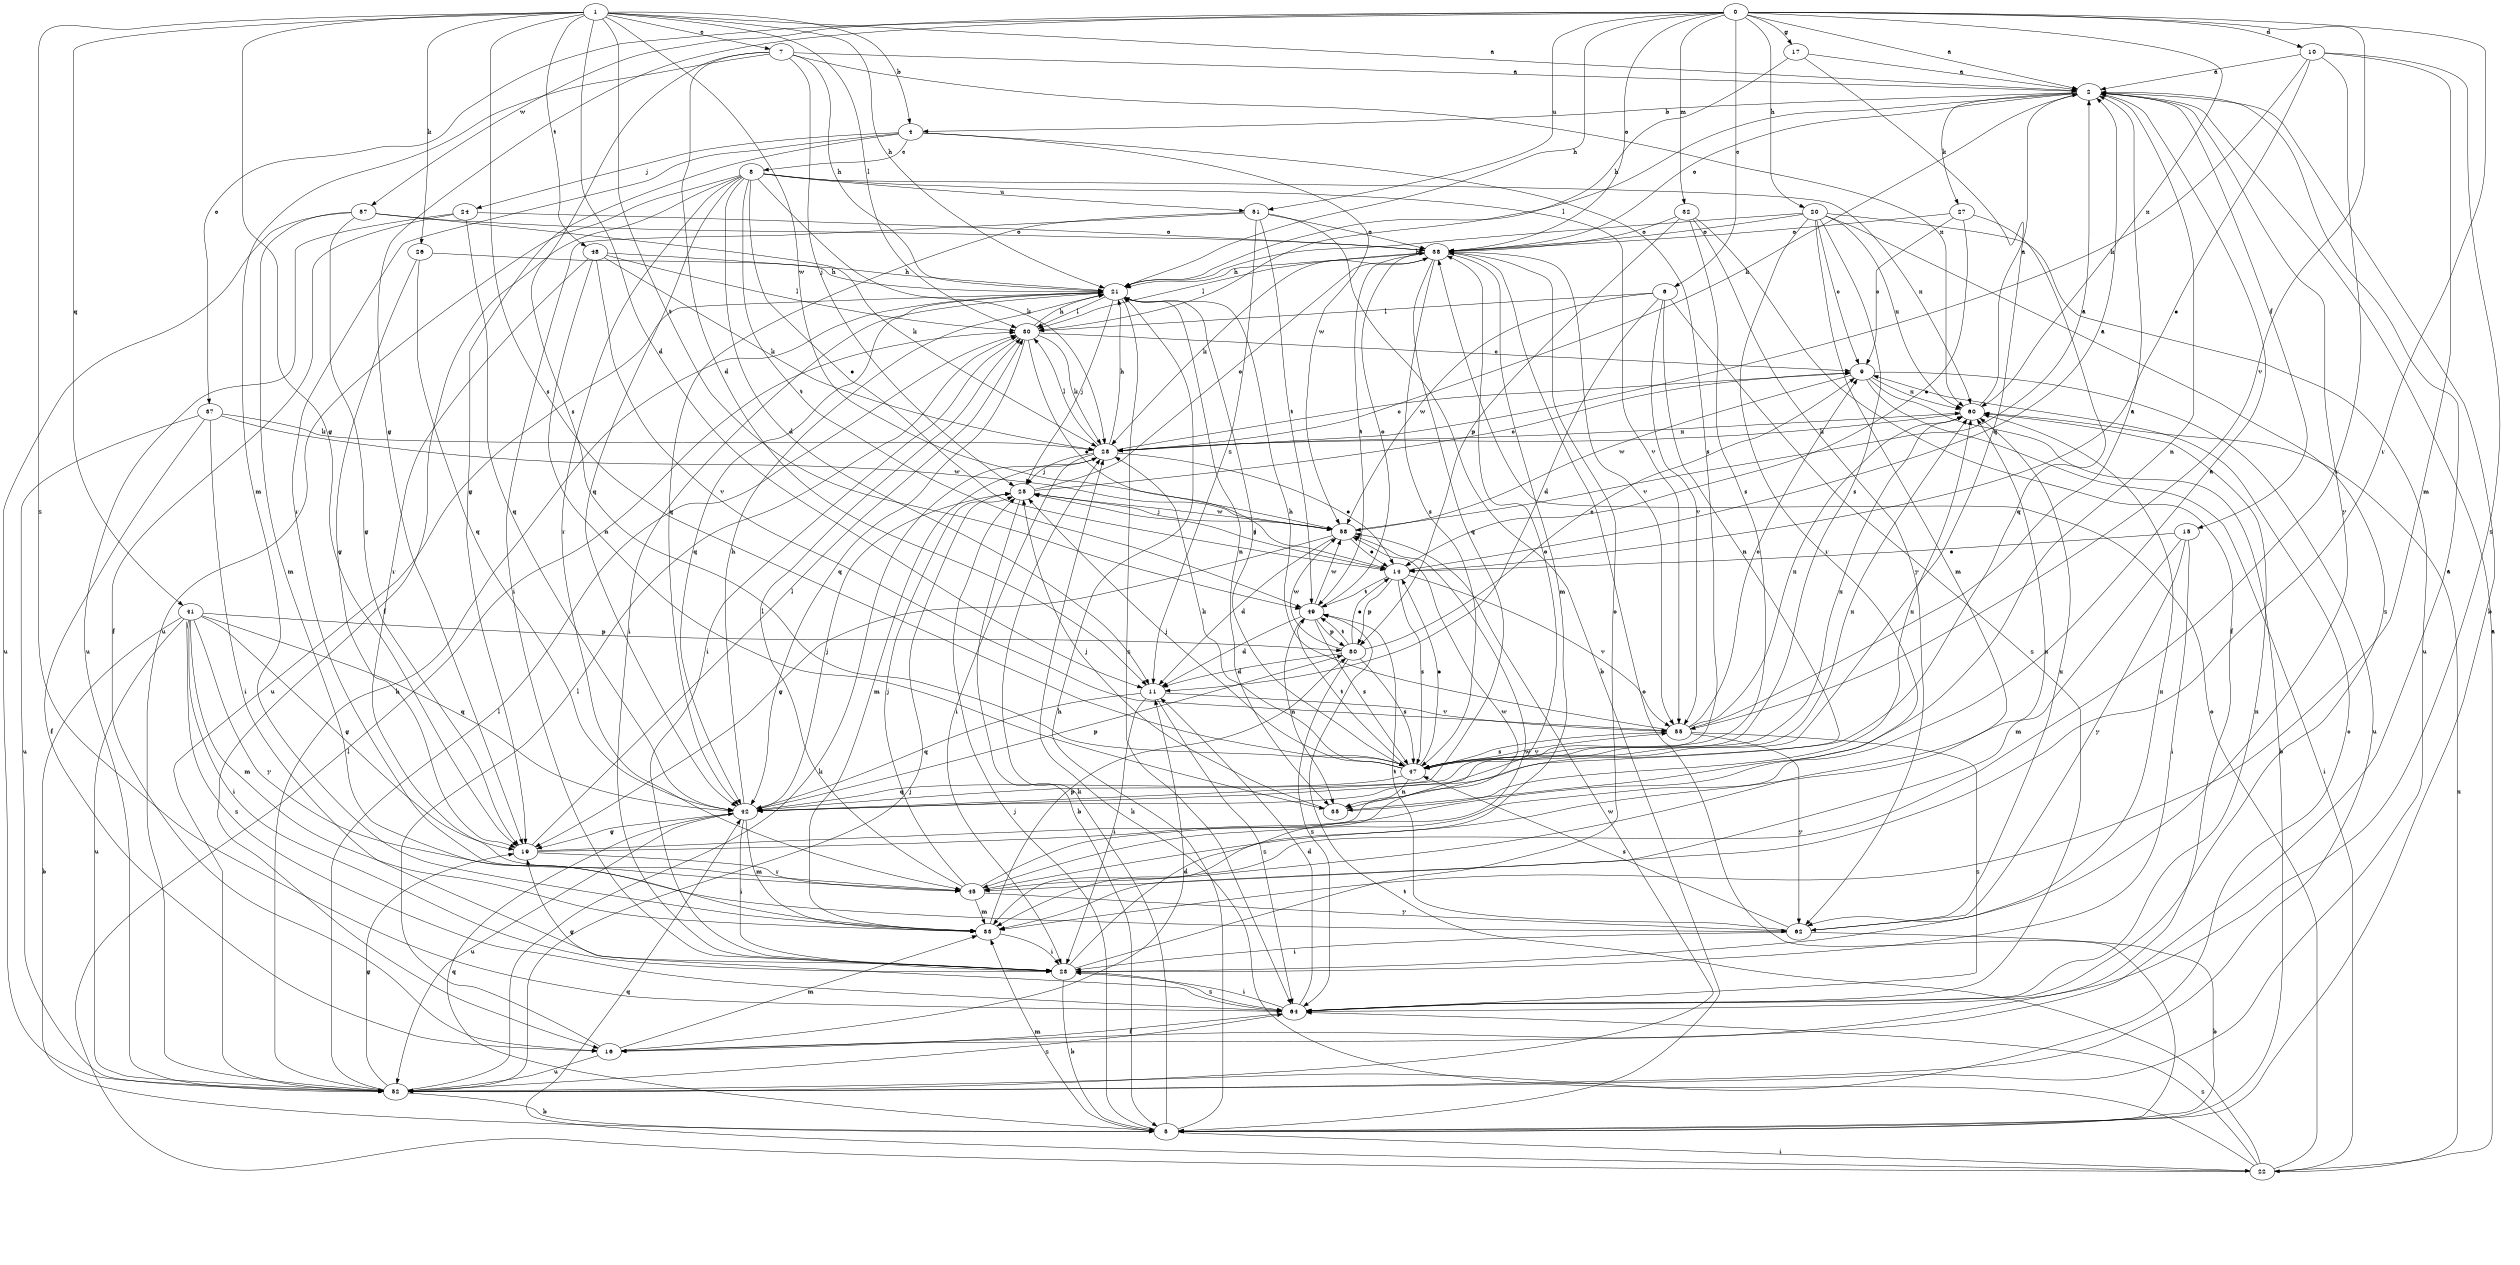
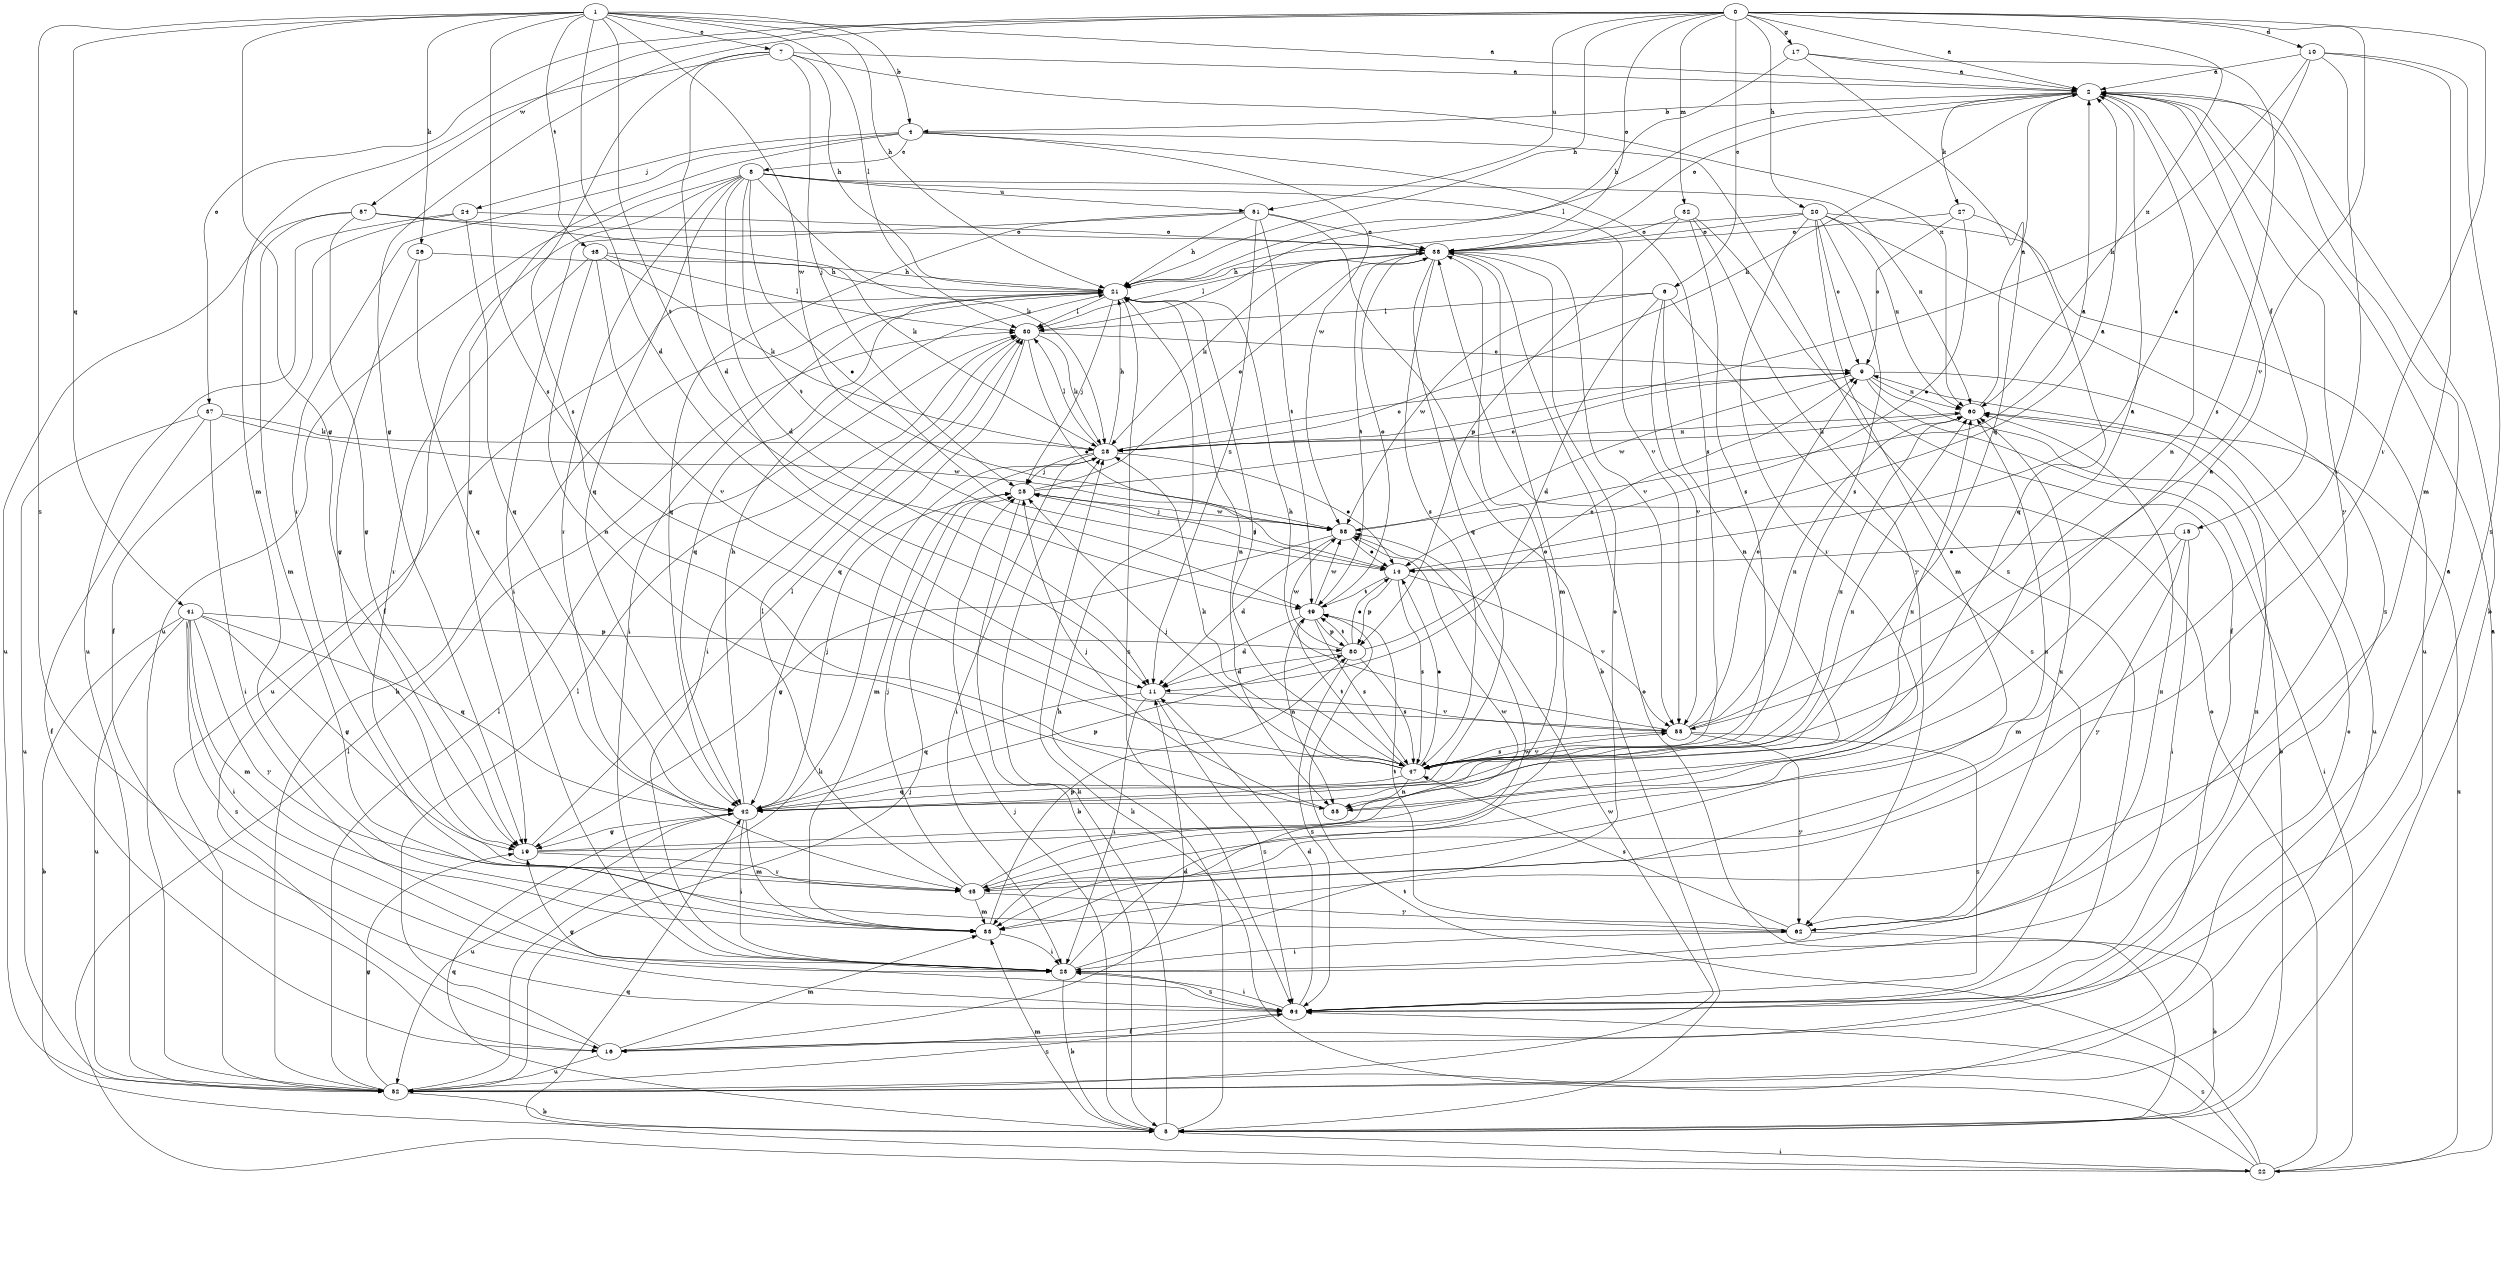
(1061, 308) -> (1185, 247)
none -> (2183, 463)
none -> (1973, 555)
